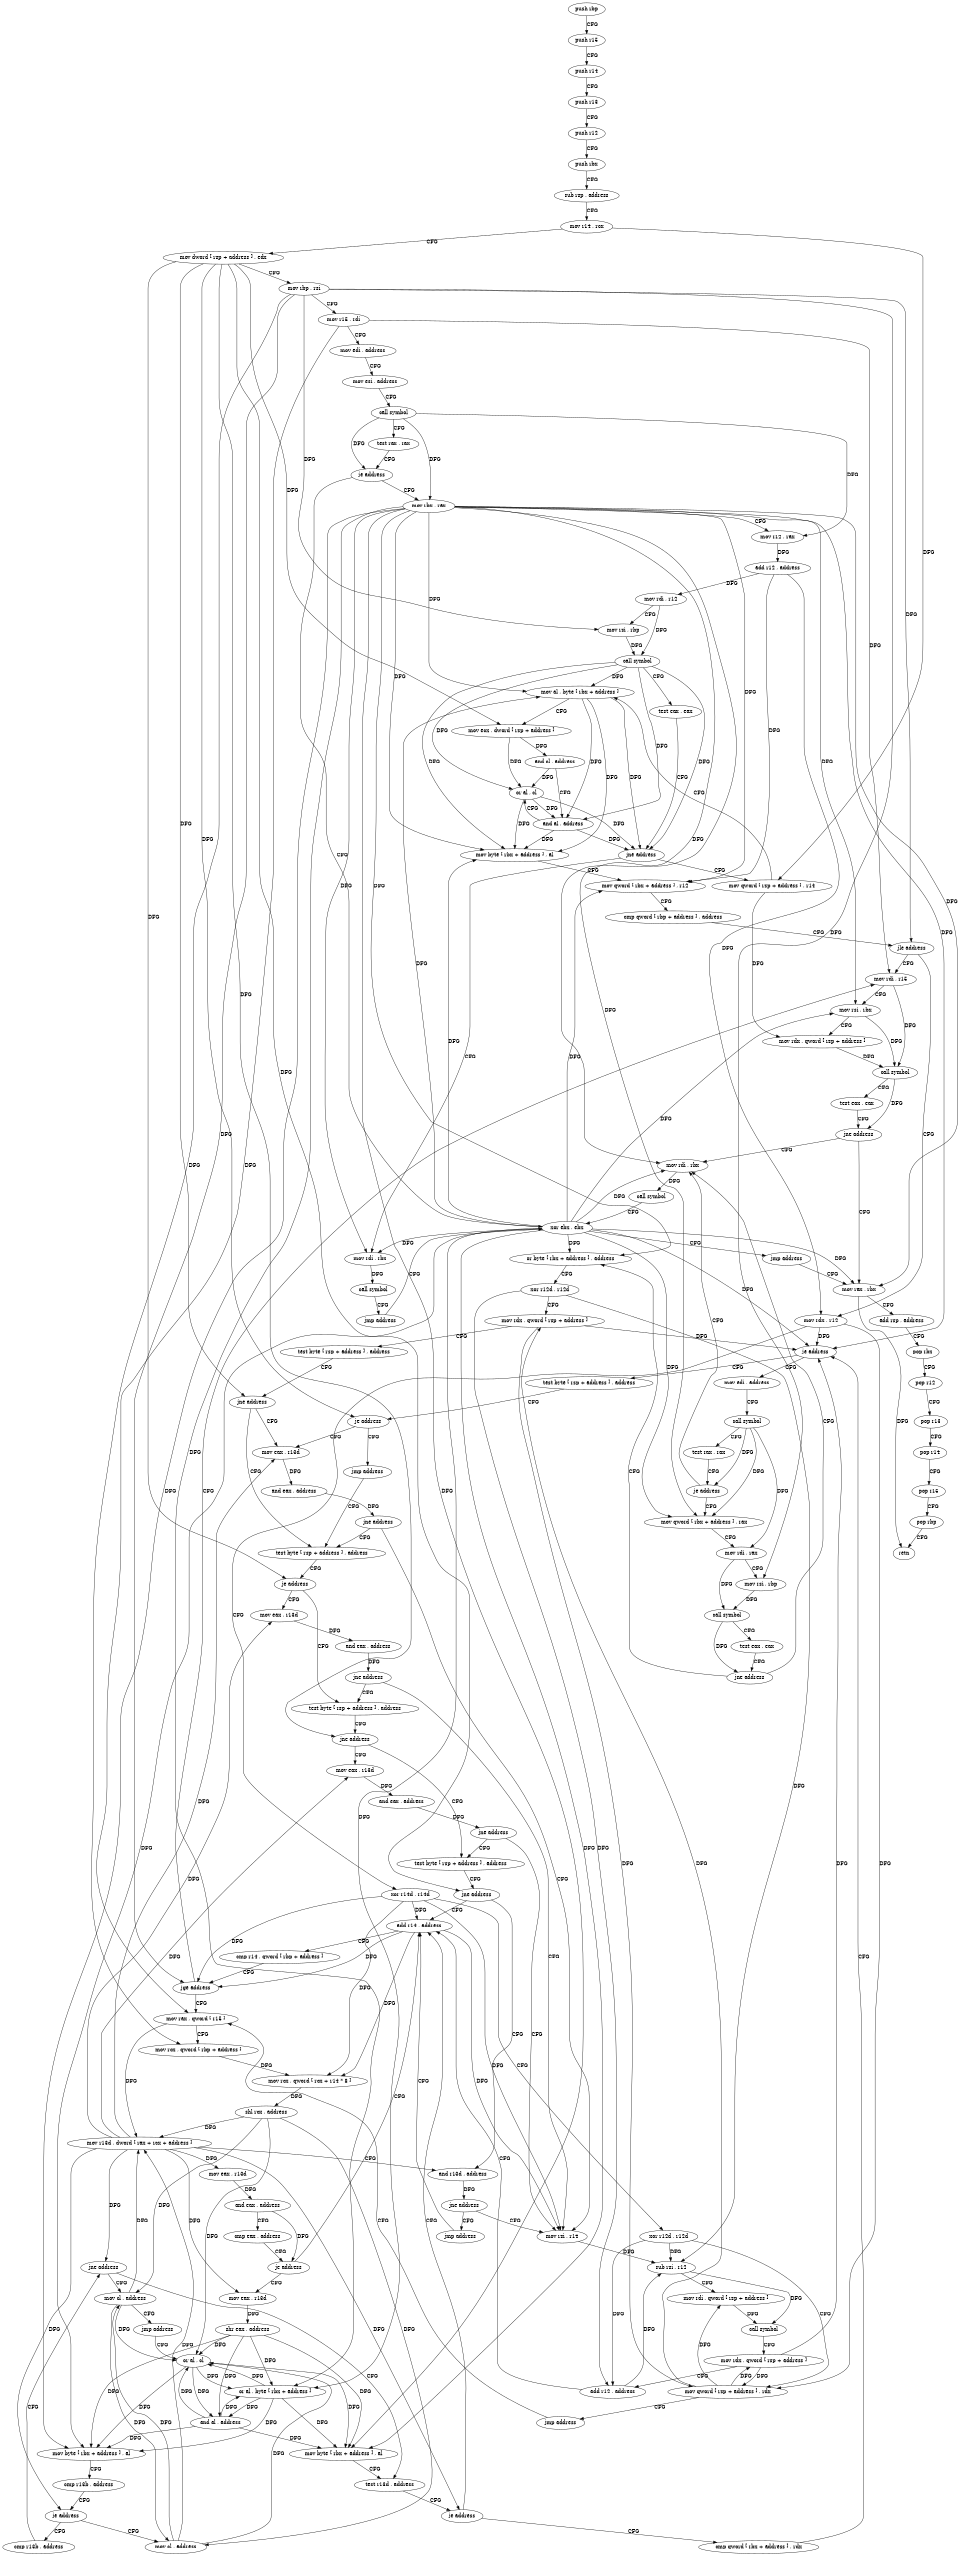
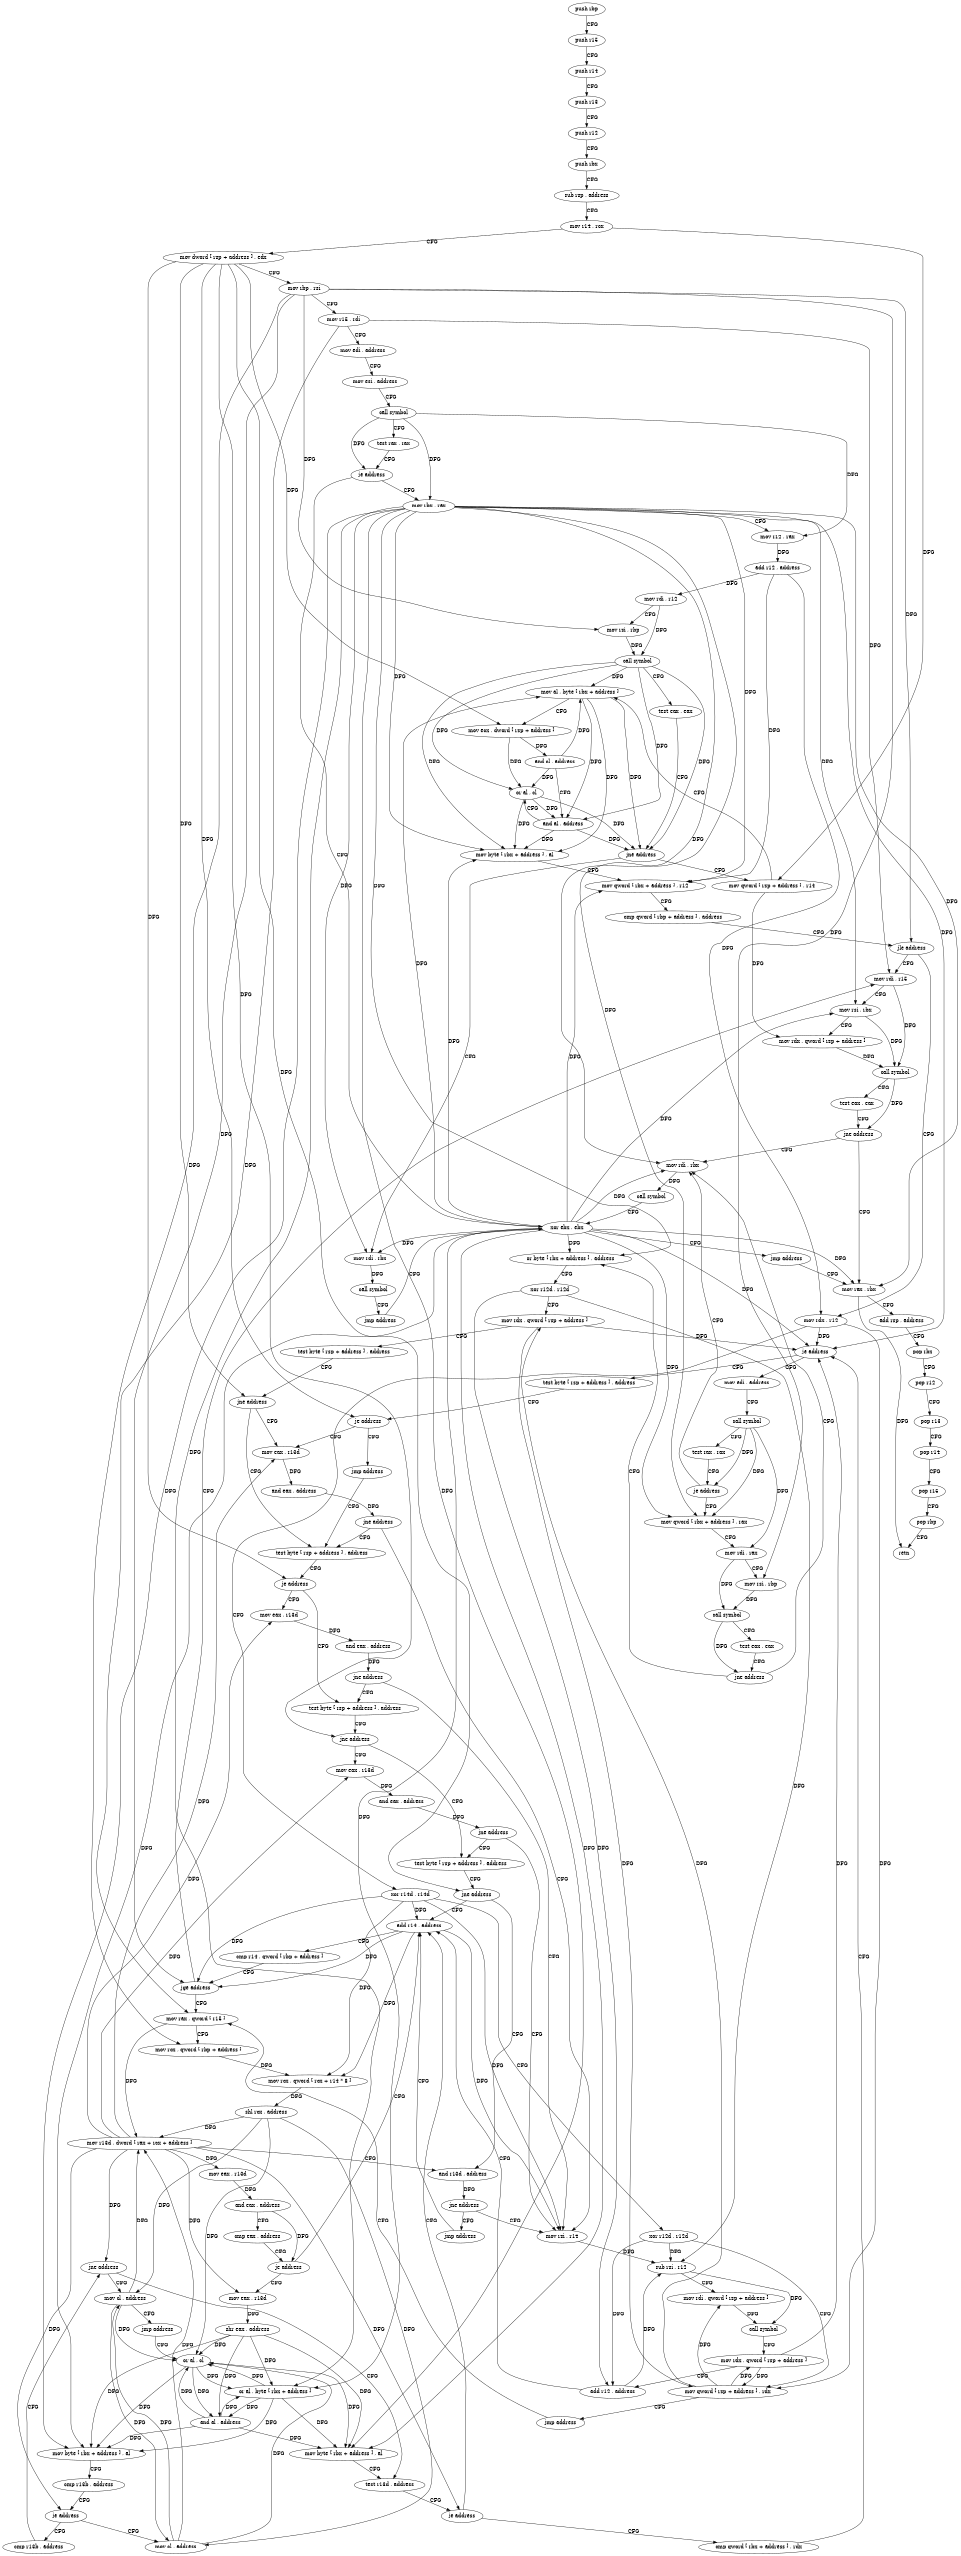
(429, 639) -> (577, 731)
